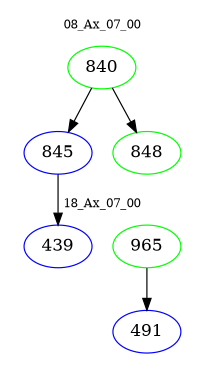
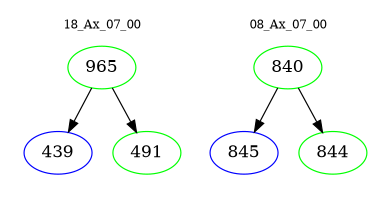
(147, 153) -> (333, 153)
(58, 200) -> (83, 105)
(147, 332) -> (147, 153)
